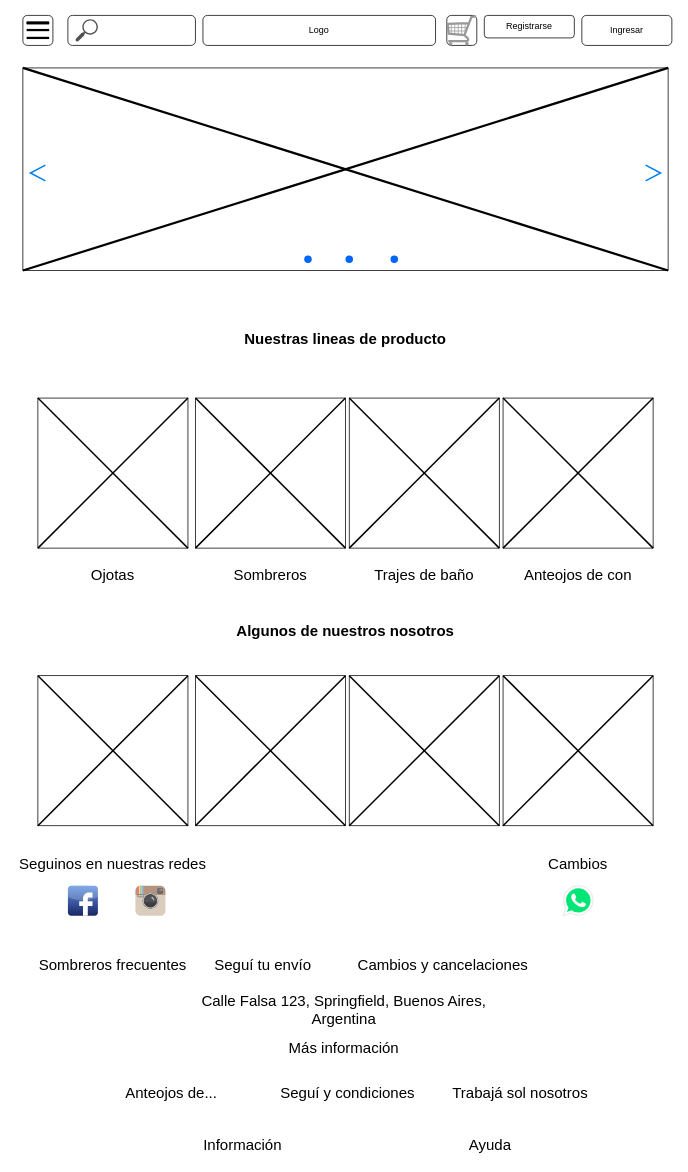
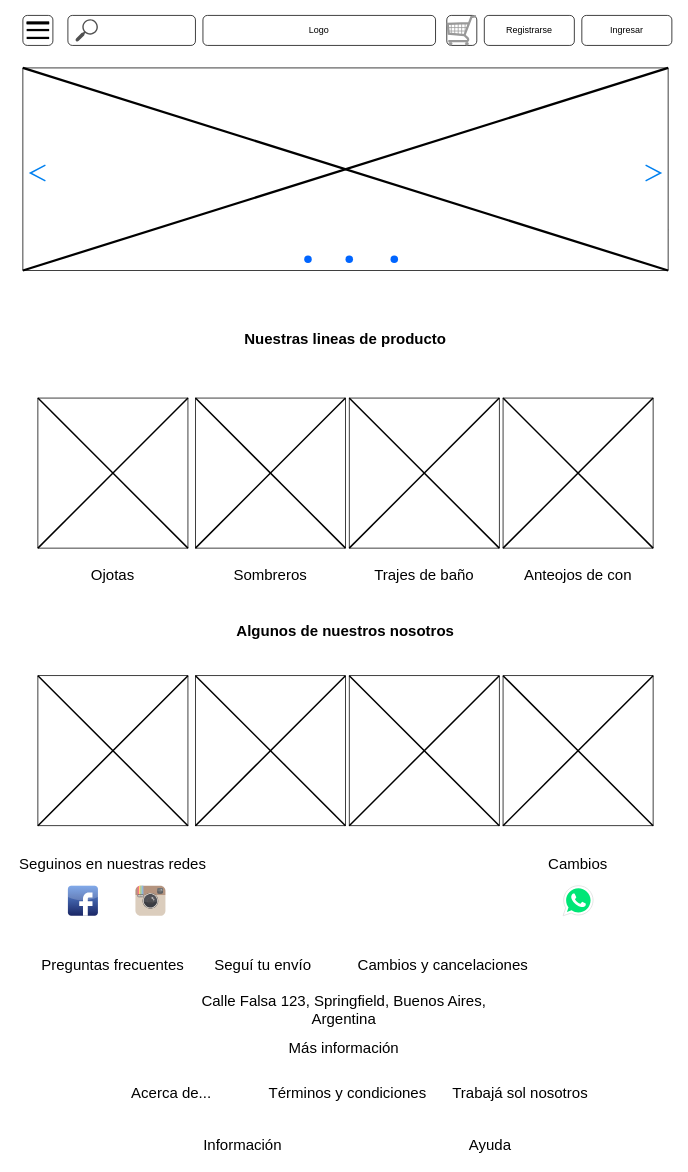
(529, 27) -> (529, 30)
(113, 964) -> (113, 964)
(171, 1092) -> (171, 1092)
(348, 1092) -> (348, 1092)
